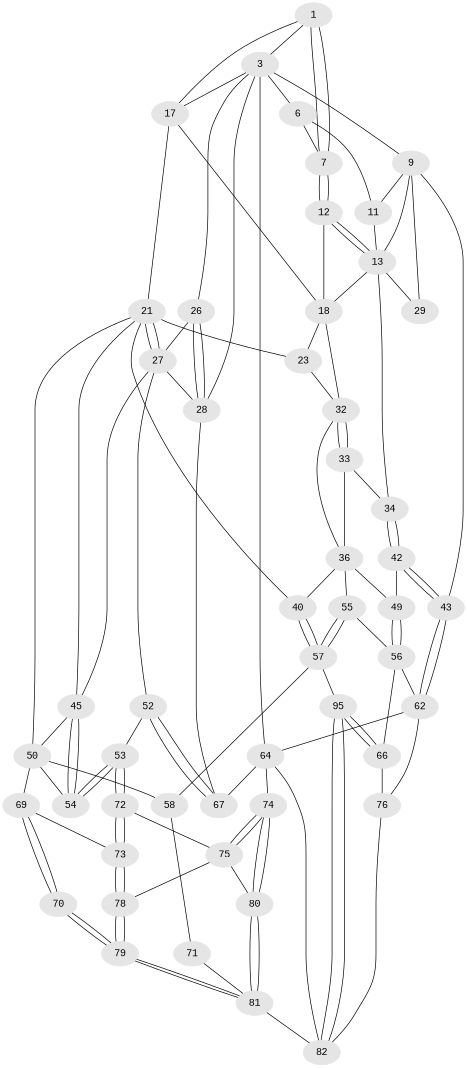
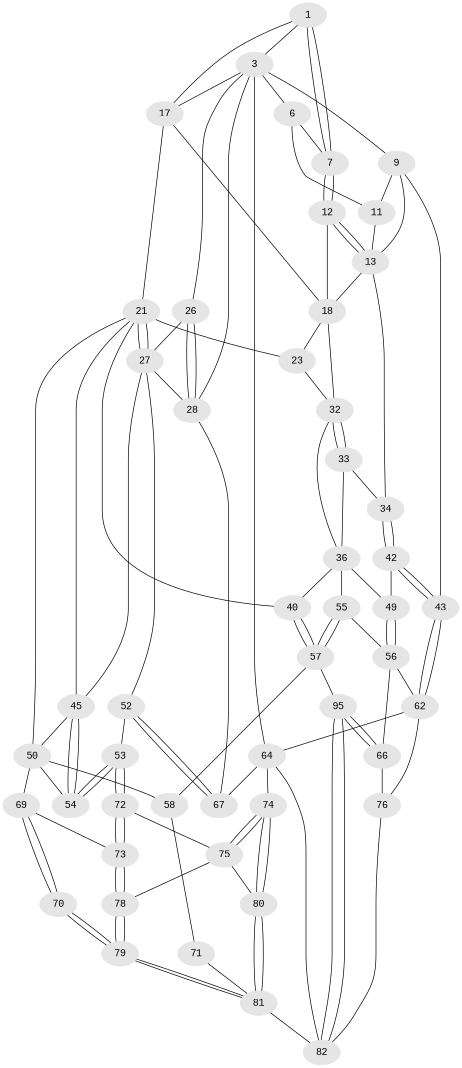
(420, 311) -> none
